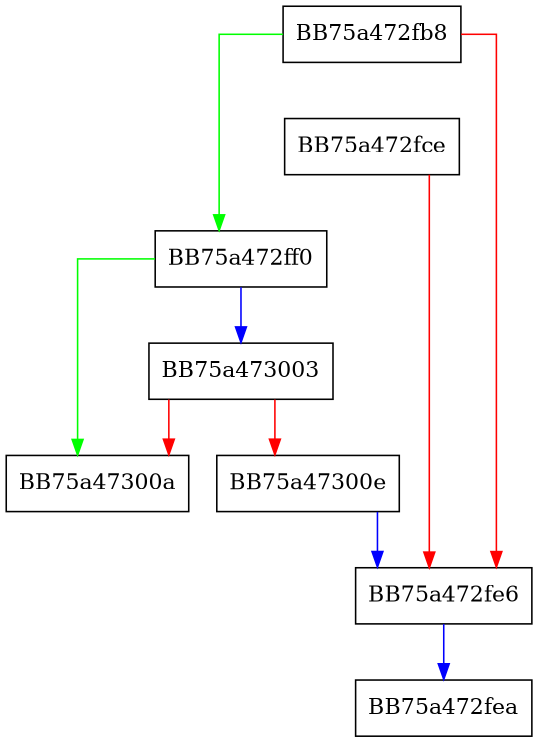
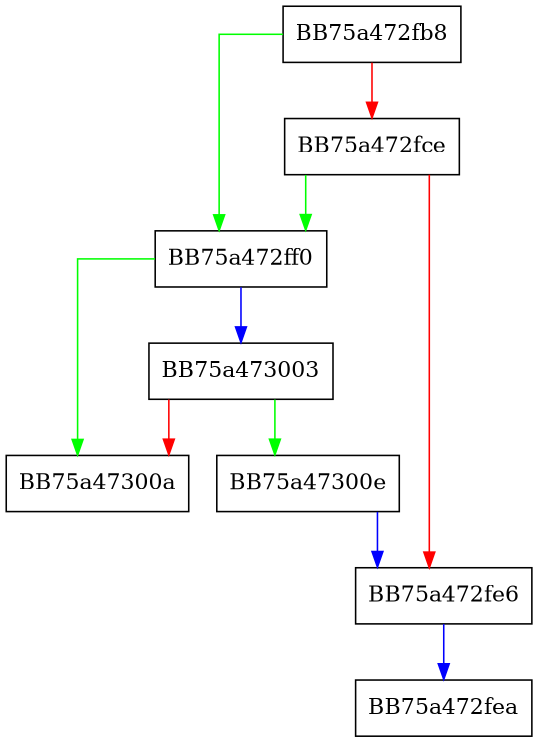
none -> (306, 195)
(496, 275) -> (372, 82)
(275, 419) -> (275, 419)
